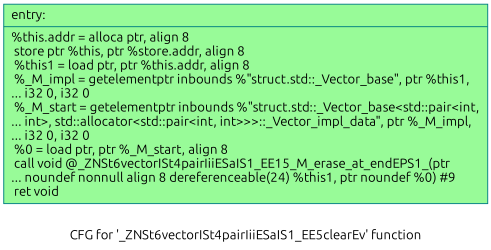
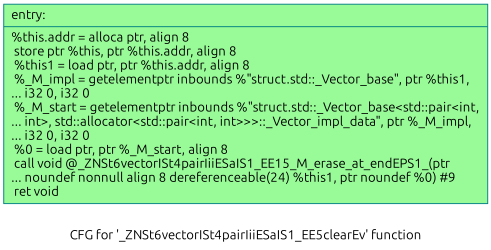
(128, 51) -> (124, 51)
